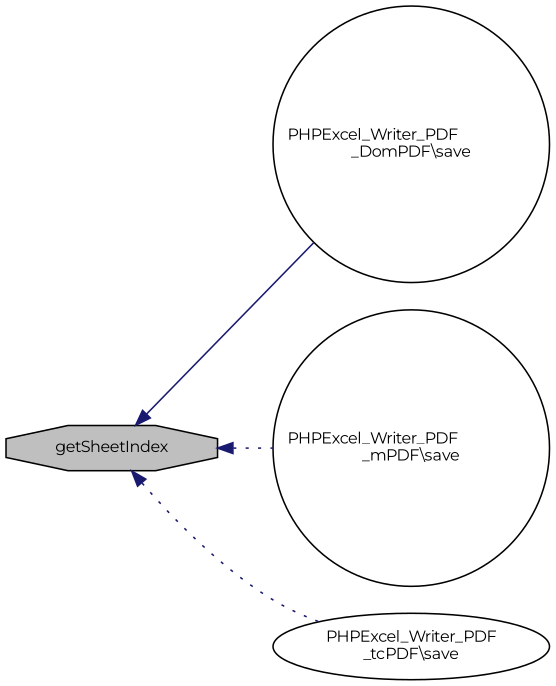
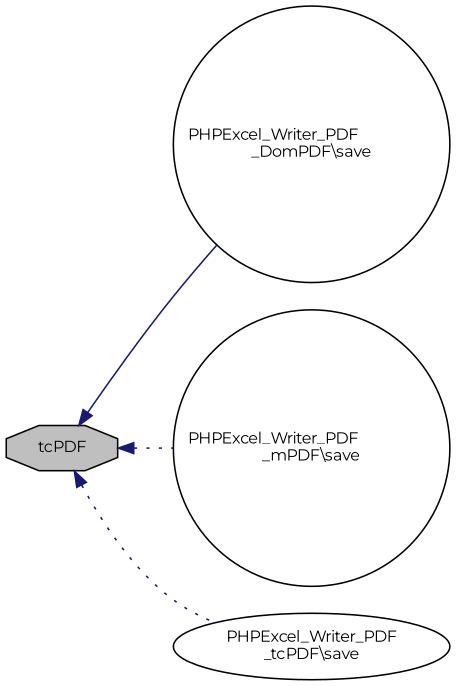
(112, 448) -> (62, 448)
